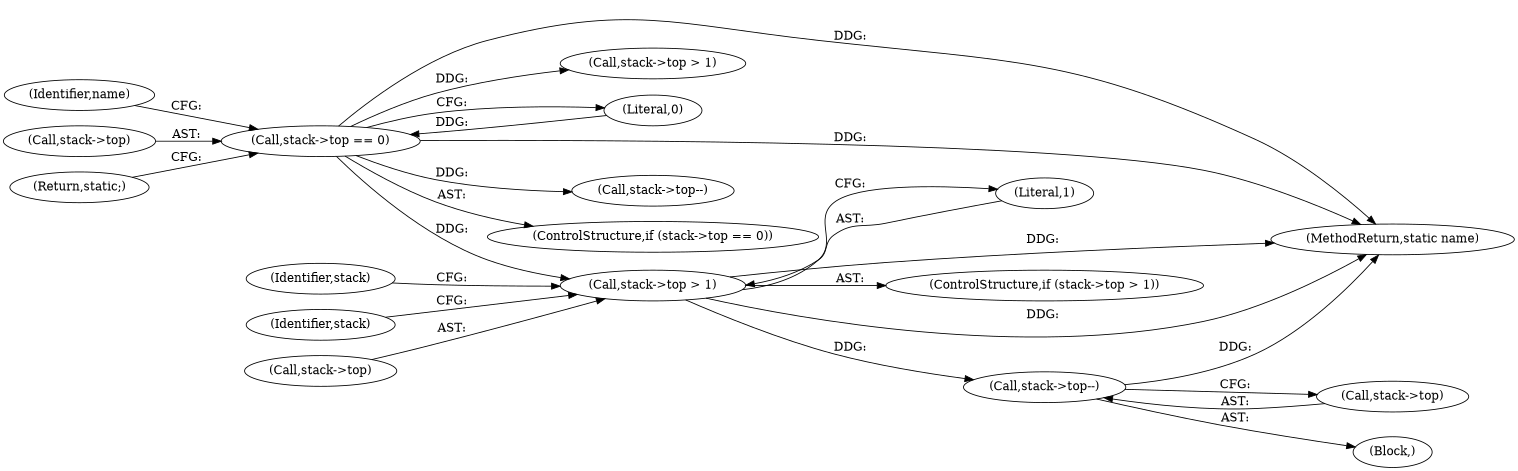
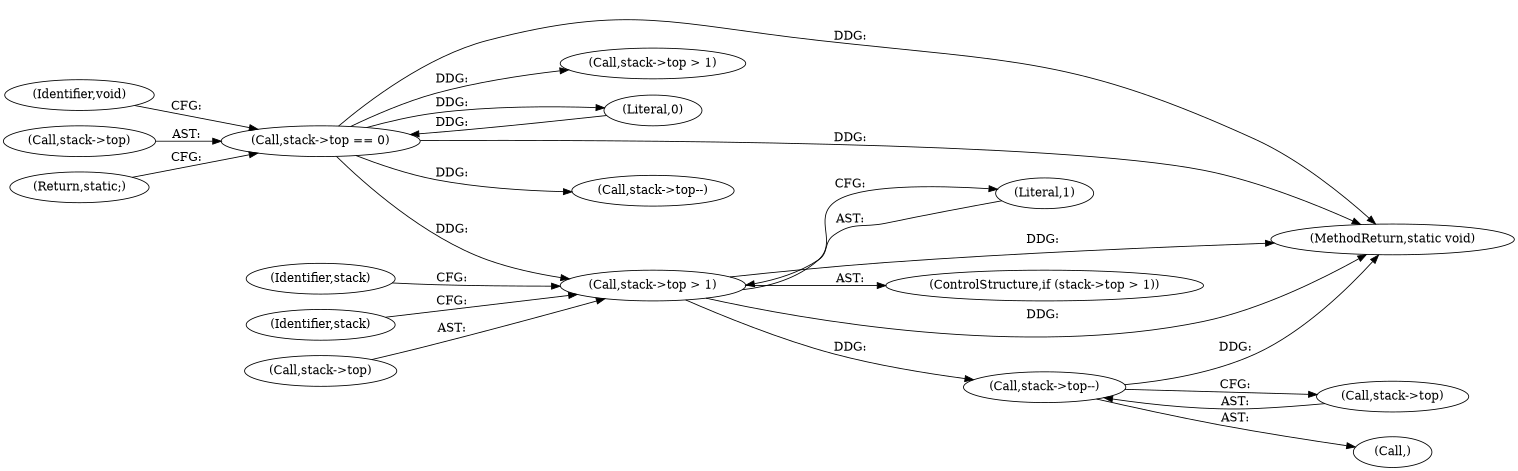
(79, 95) -> (79, 95)
(454, 103) -> (454, 103)
(653, 237) -> none
(1393, 239) -> (1393, 239)
(1393, 452) -> (1393, 452)
